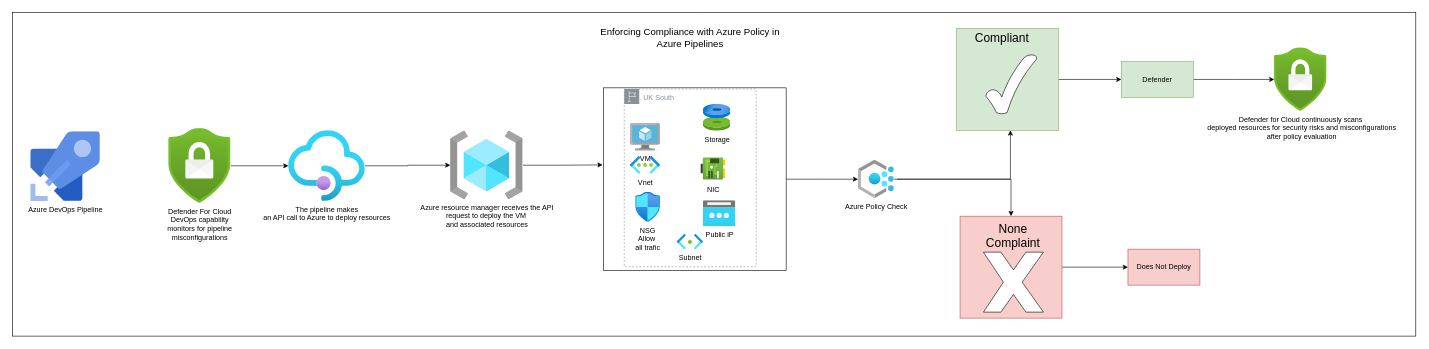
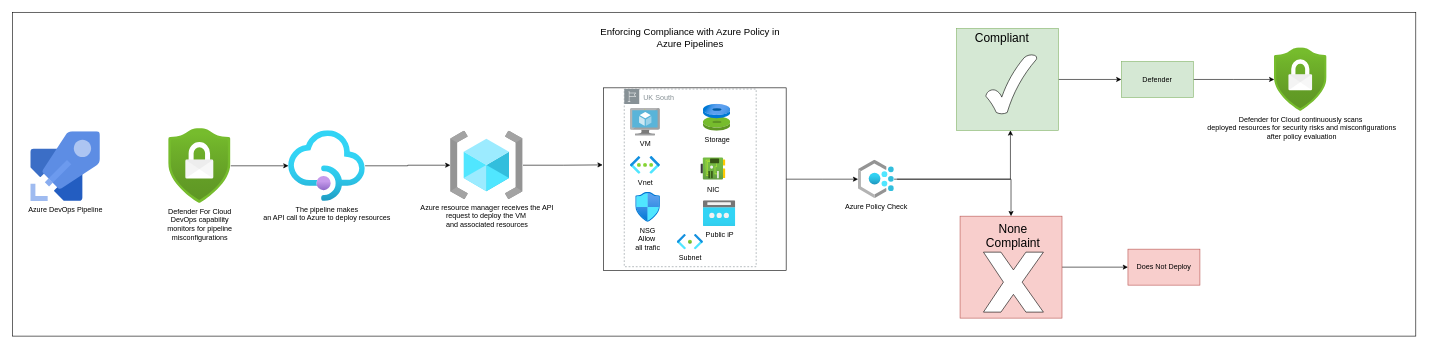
(645, 137) -> (645, 122)
